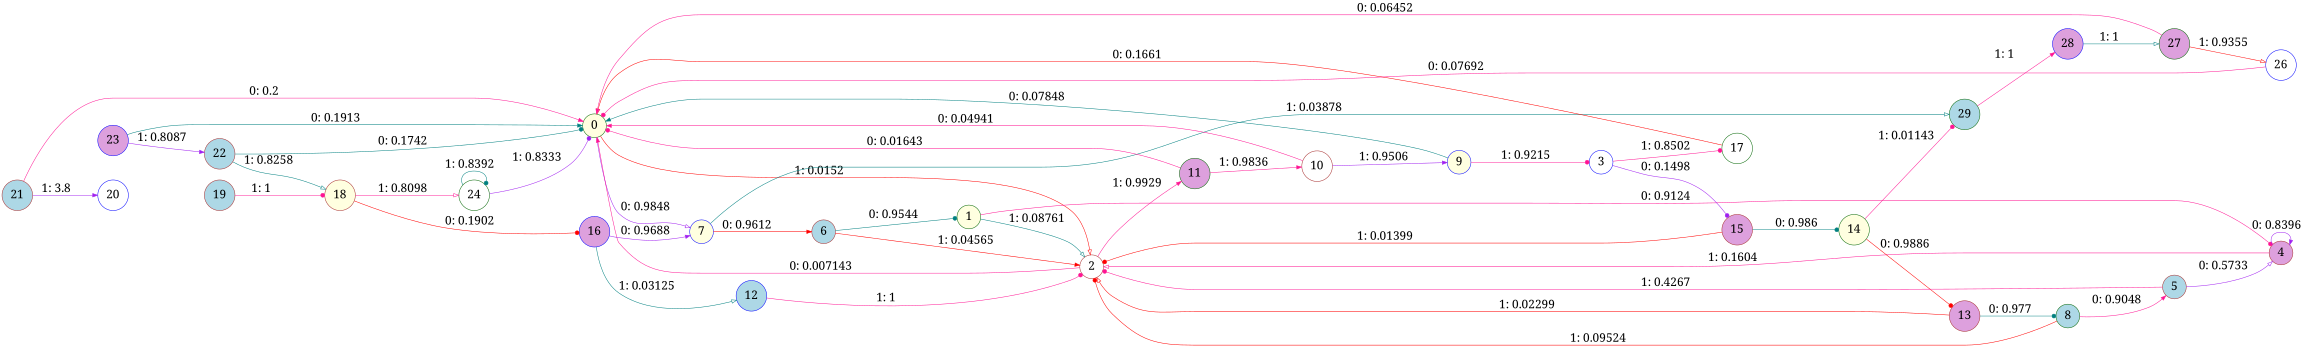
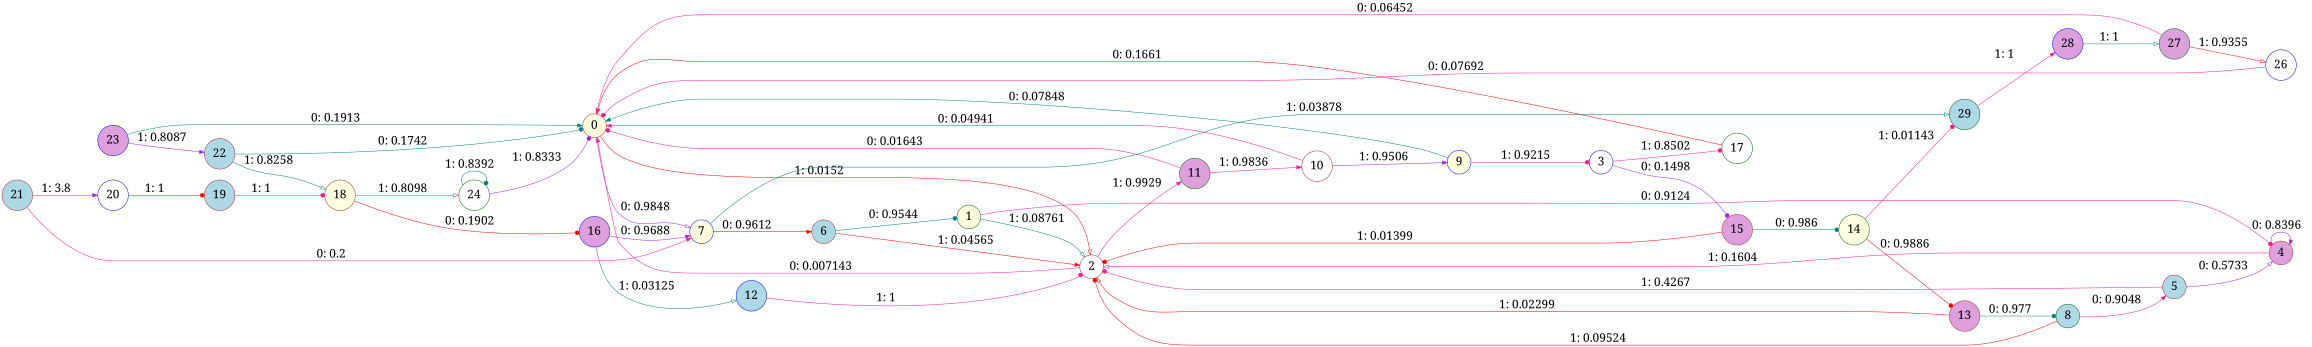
(283, 98) -> (349, 261)
(595, 126) -> (595, 126)
none -> (164, 195)
